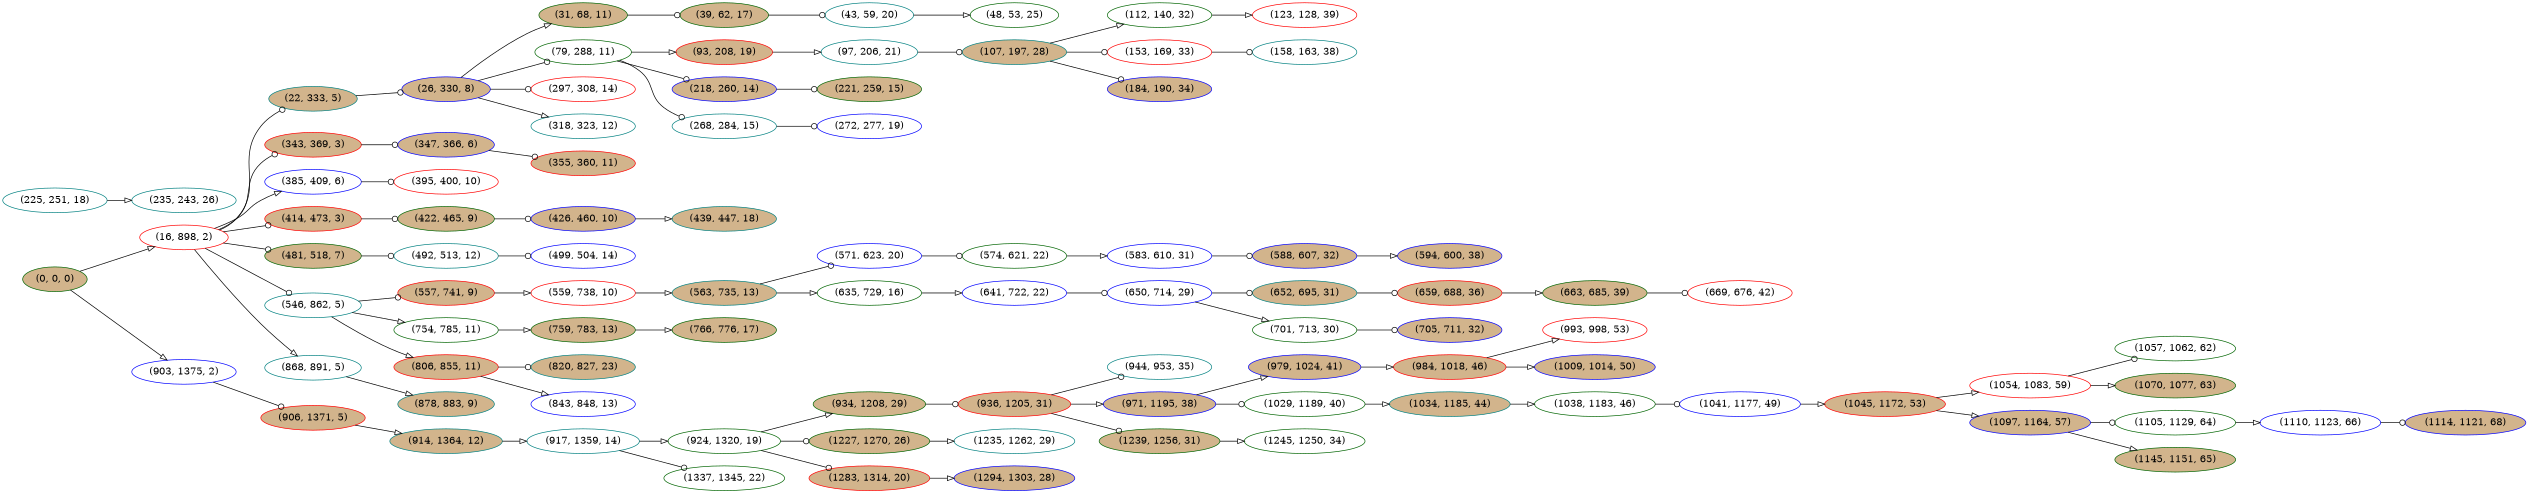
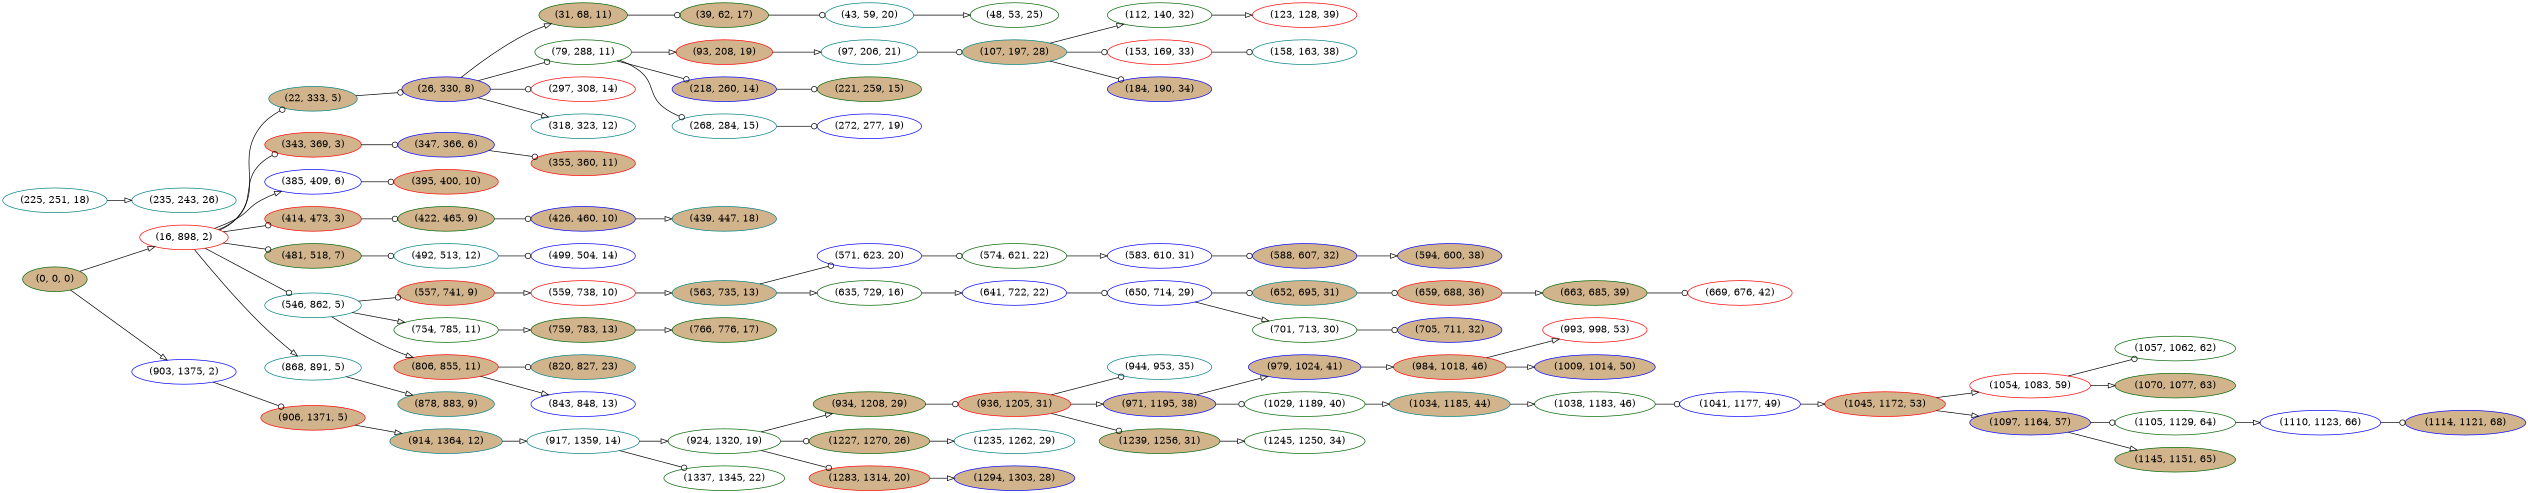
(446, 182) -> (446, 182)
